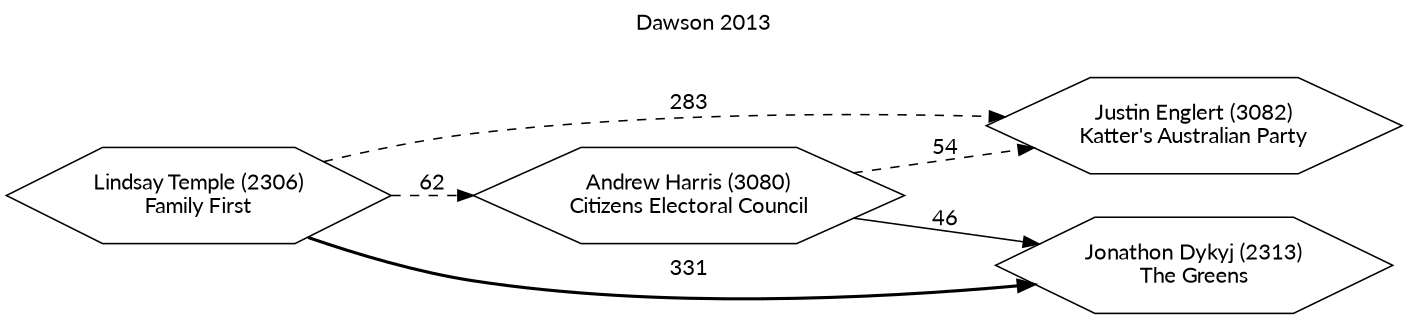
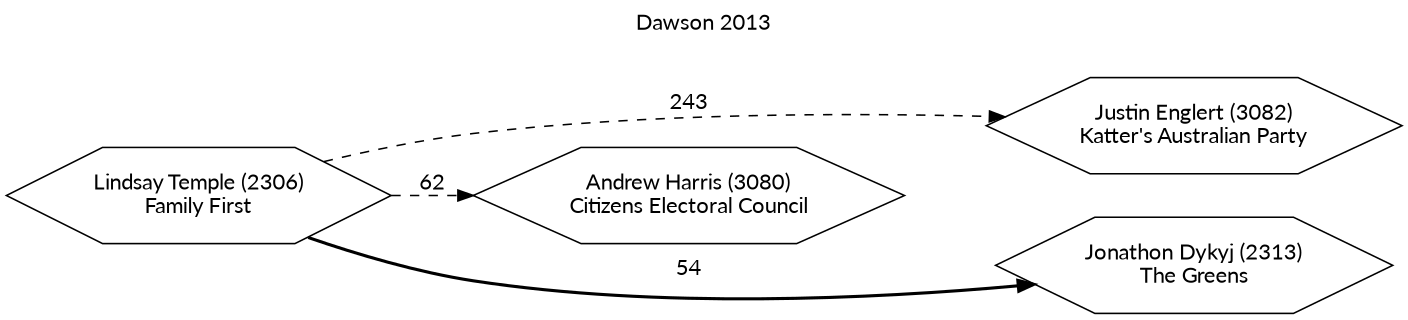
(689, 103) -> (689, 103)
(936, 161) -> none
(938, 230) -> none
(689, 269) -> (689, 269)
